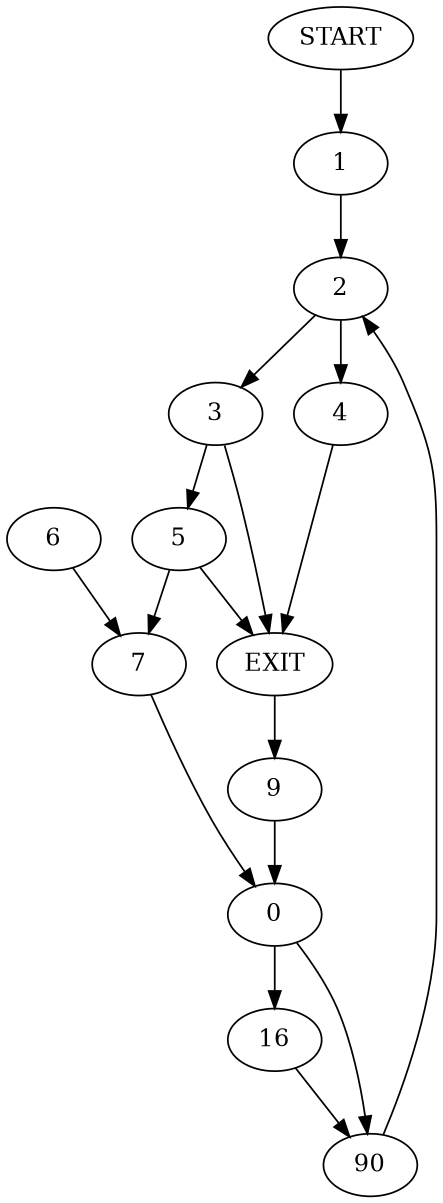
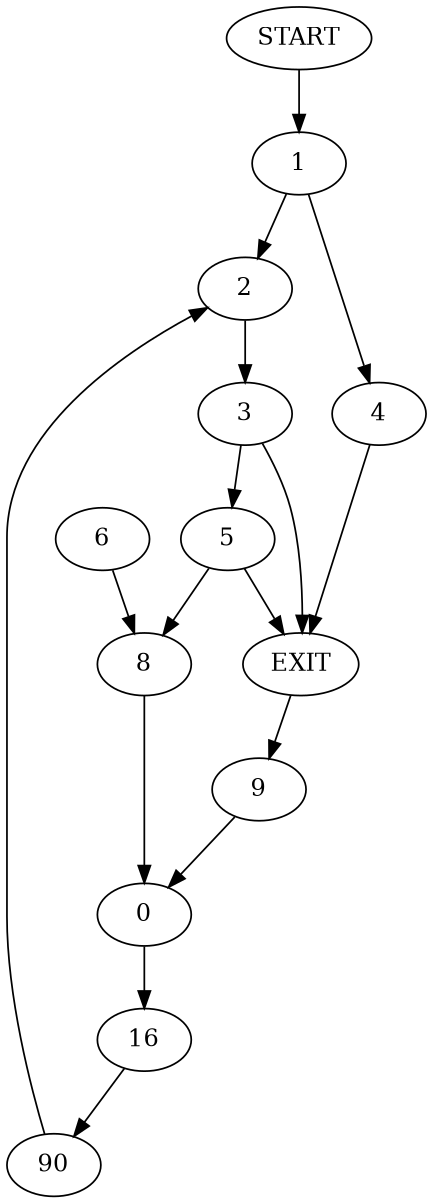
(341, 343) -> (336, 280)
(139, 664) -> (144, 664)
(343, 1025) -> none
